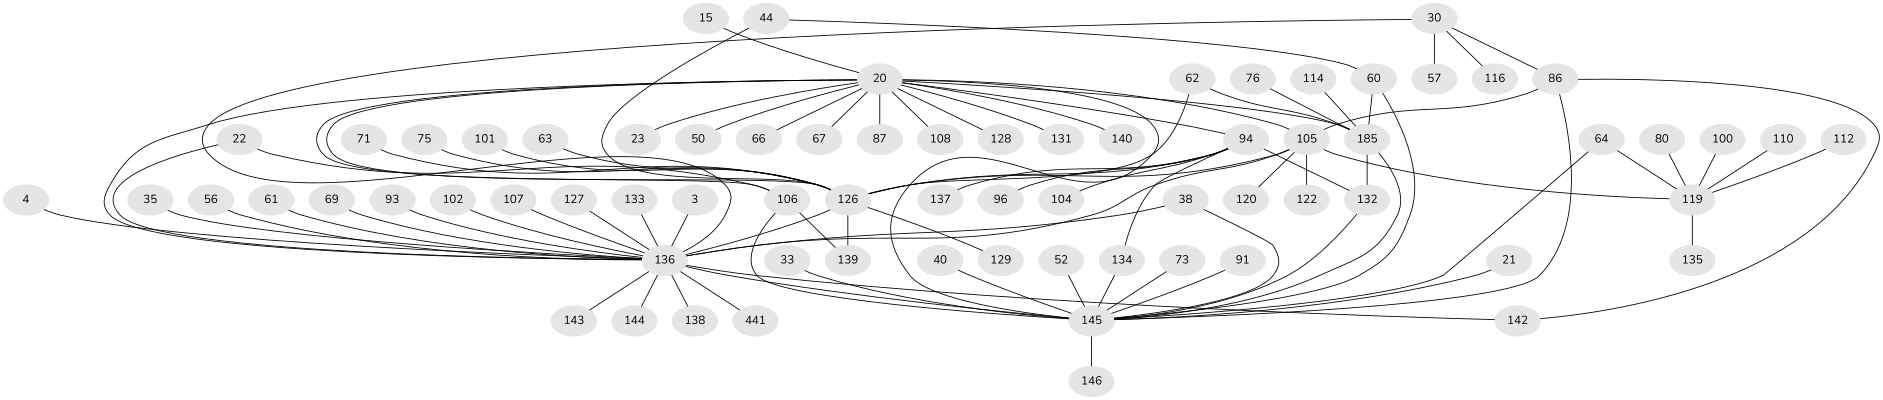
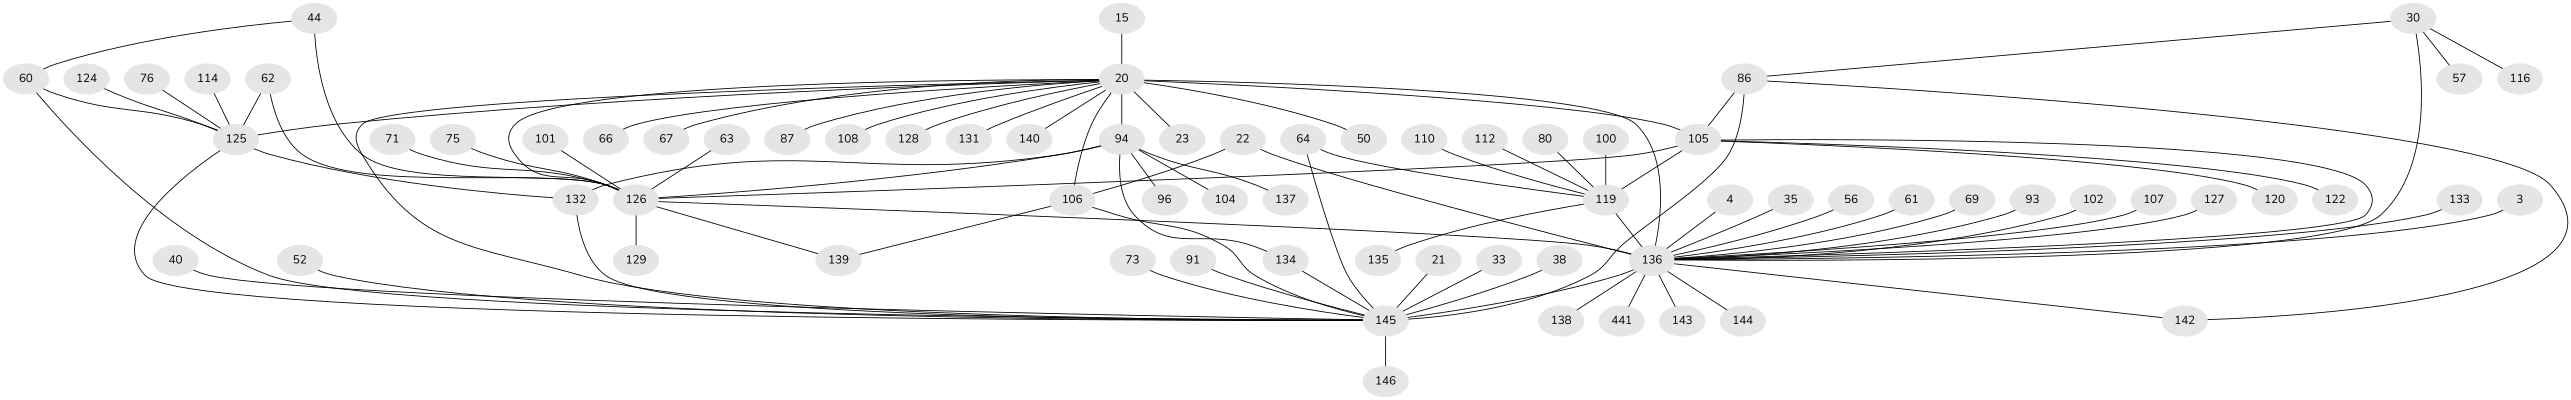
none -> (87, 79)
(1367, 139) -> (236, 139)
(914, 233) -> (1629, 230)
